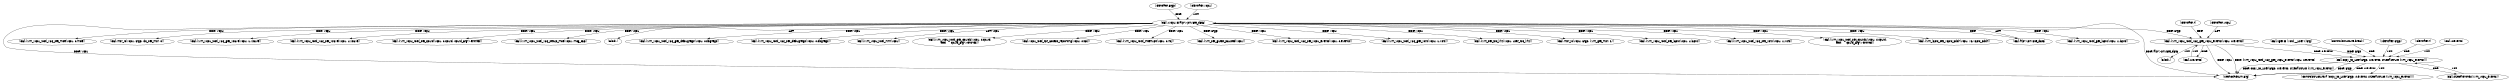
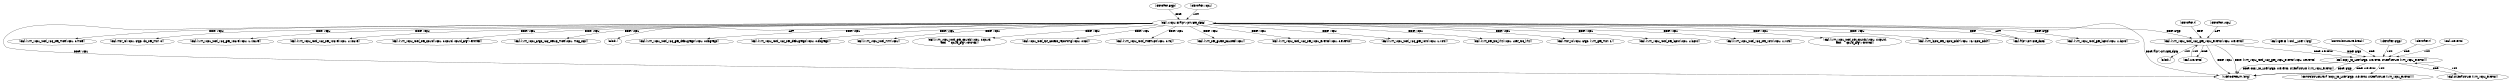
(993, 31) -> (993, 31)
(1210, 31) -> (1210, 31)
(2041, 31) -> (2041, 31)
(551, 42) -> (551, 42)
(2236, 77) -> (2236, 77)
(2473, 77) -> (2473, 77)
